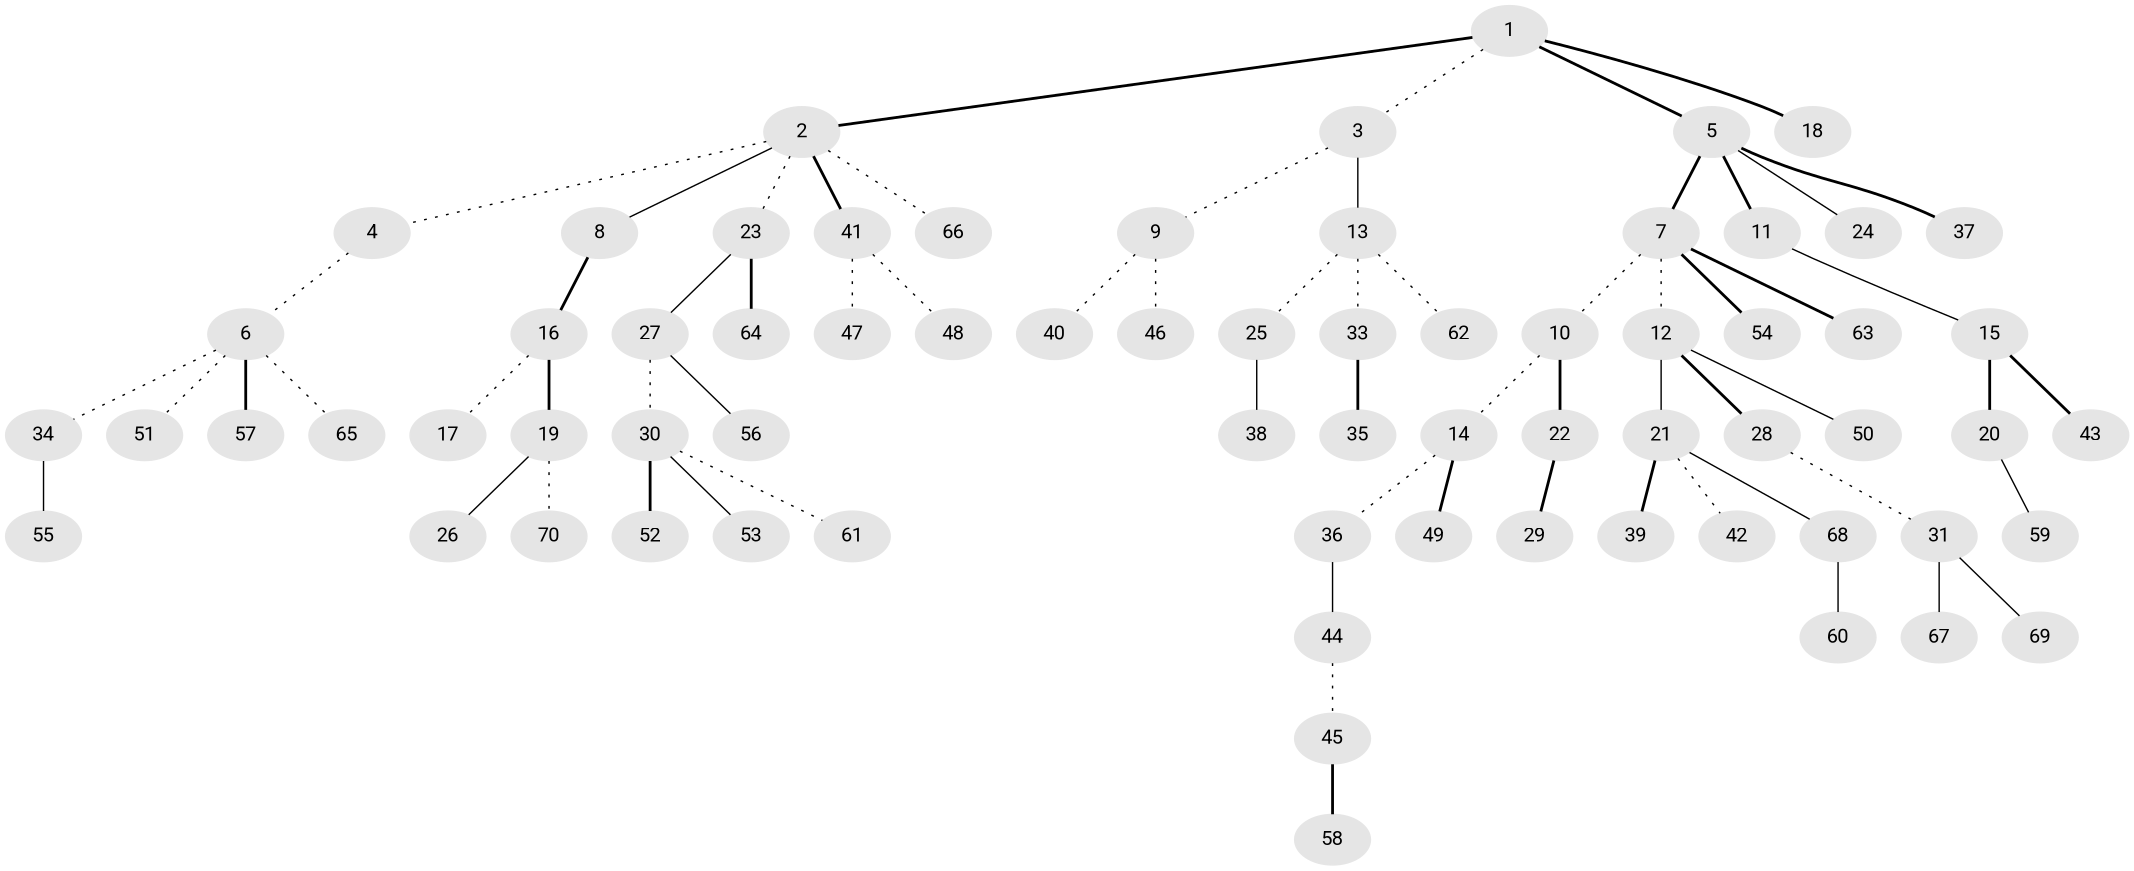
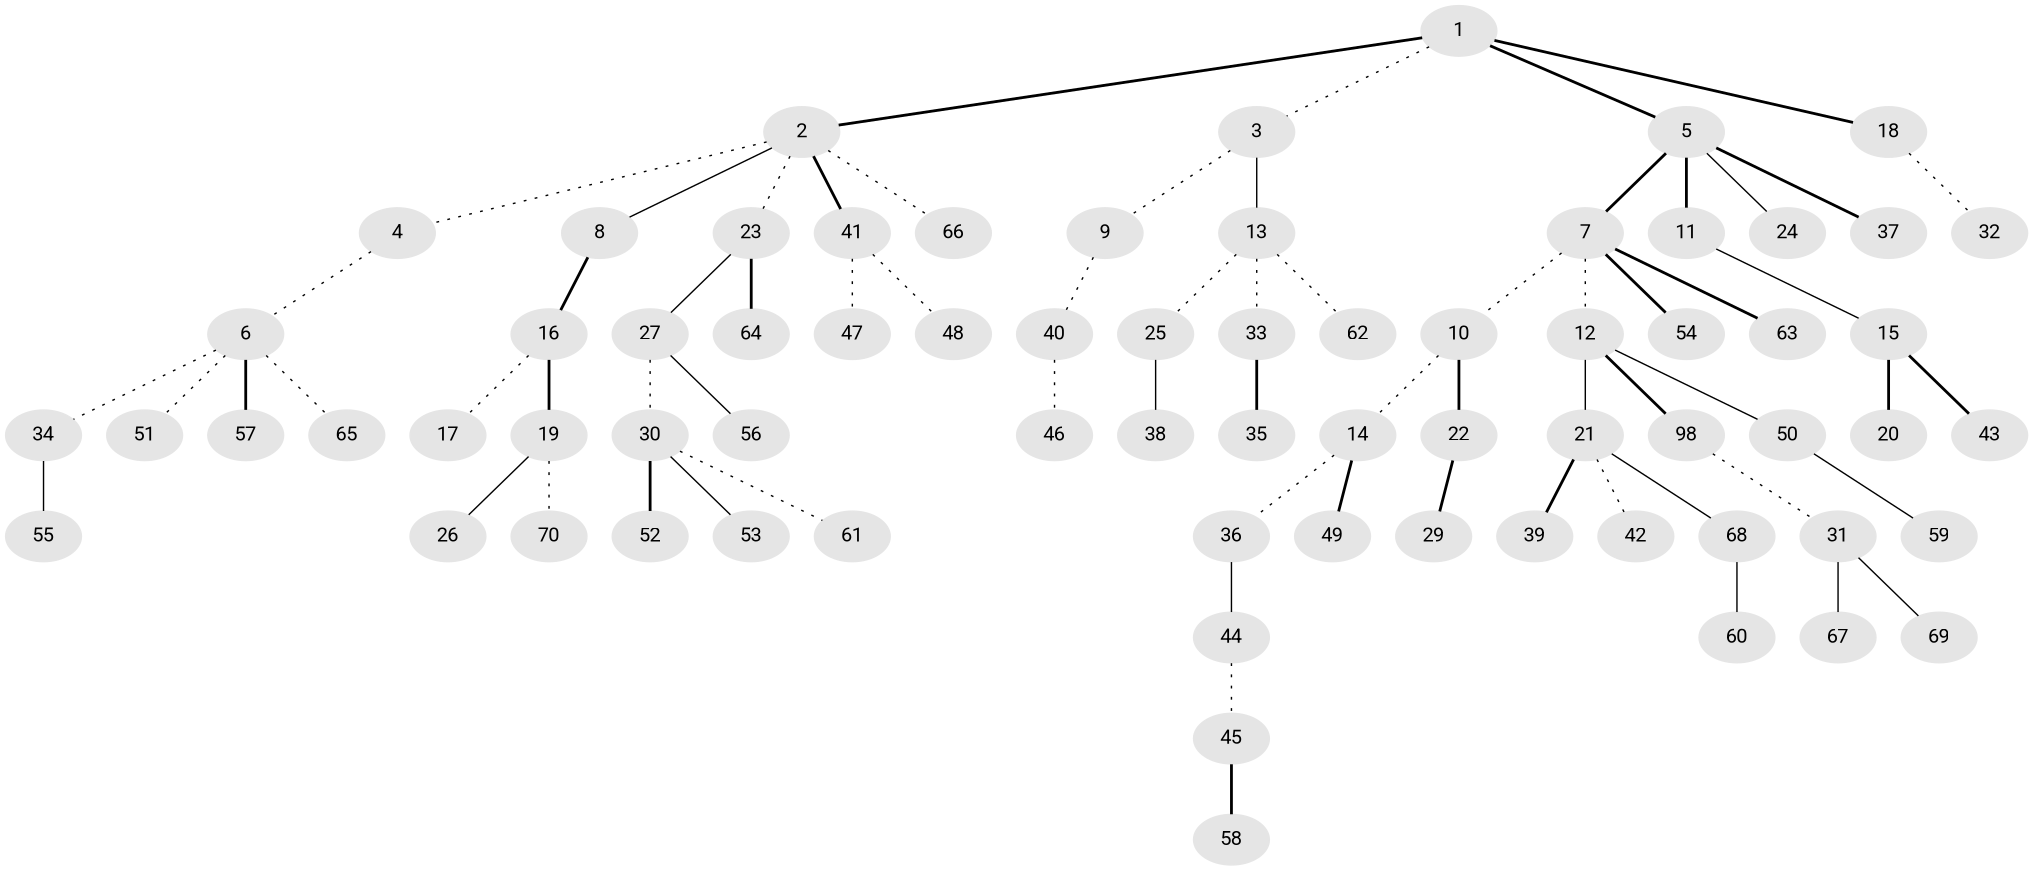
none -> (1990, 233)
(1156, 284) -> (1055, 385)
(1762, 435) -> (1686, 435)
(2015, 486) -> (1863, 486)
